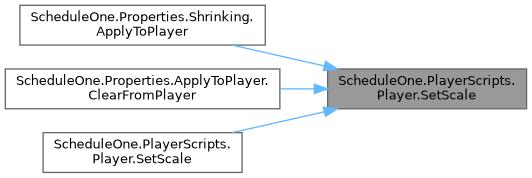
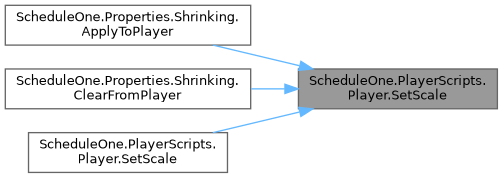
(143, 89) -> (128, 89)
